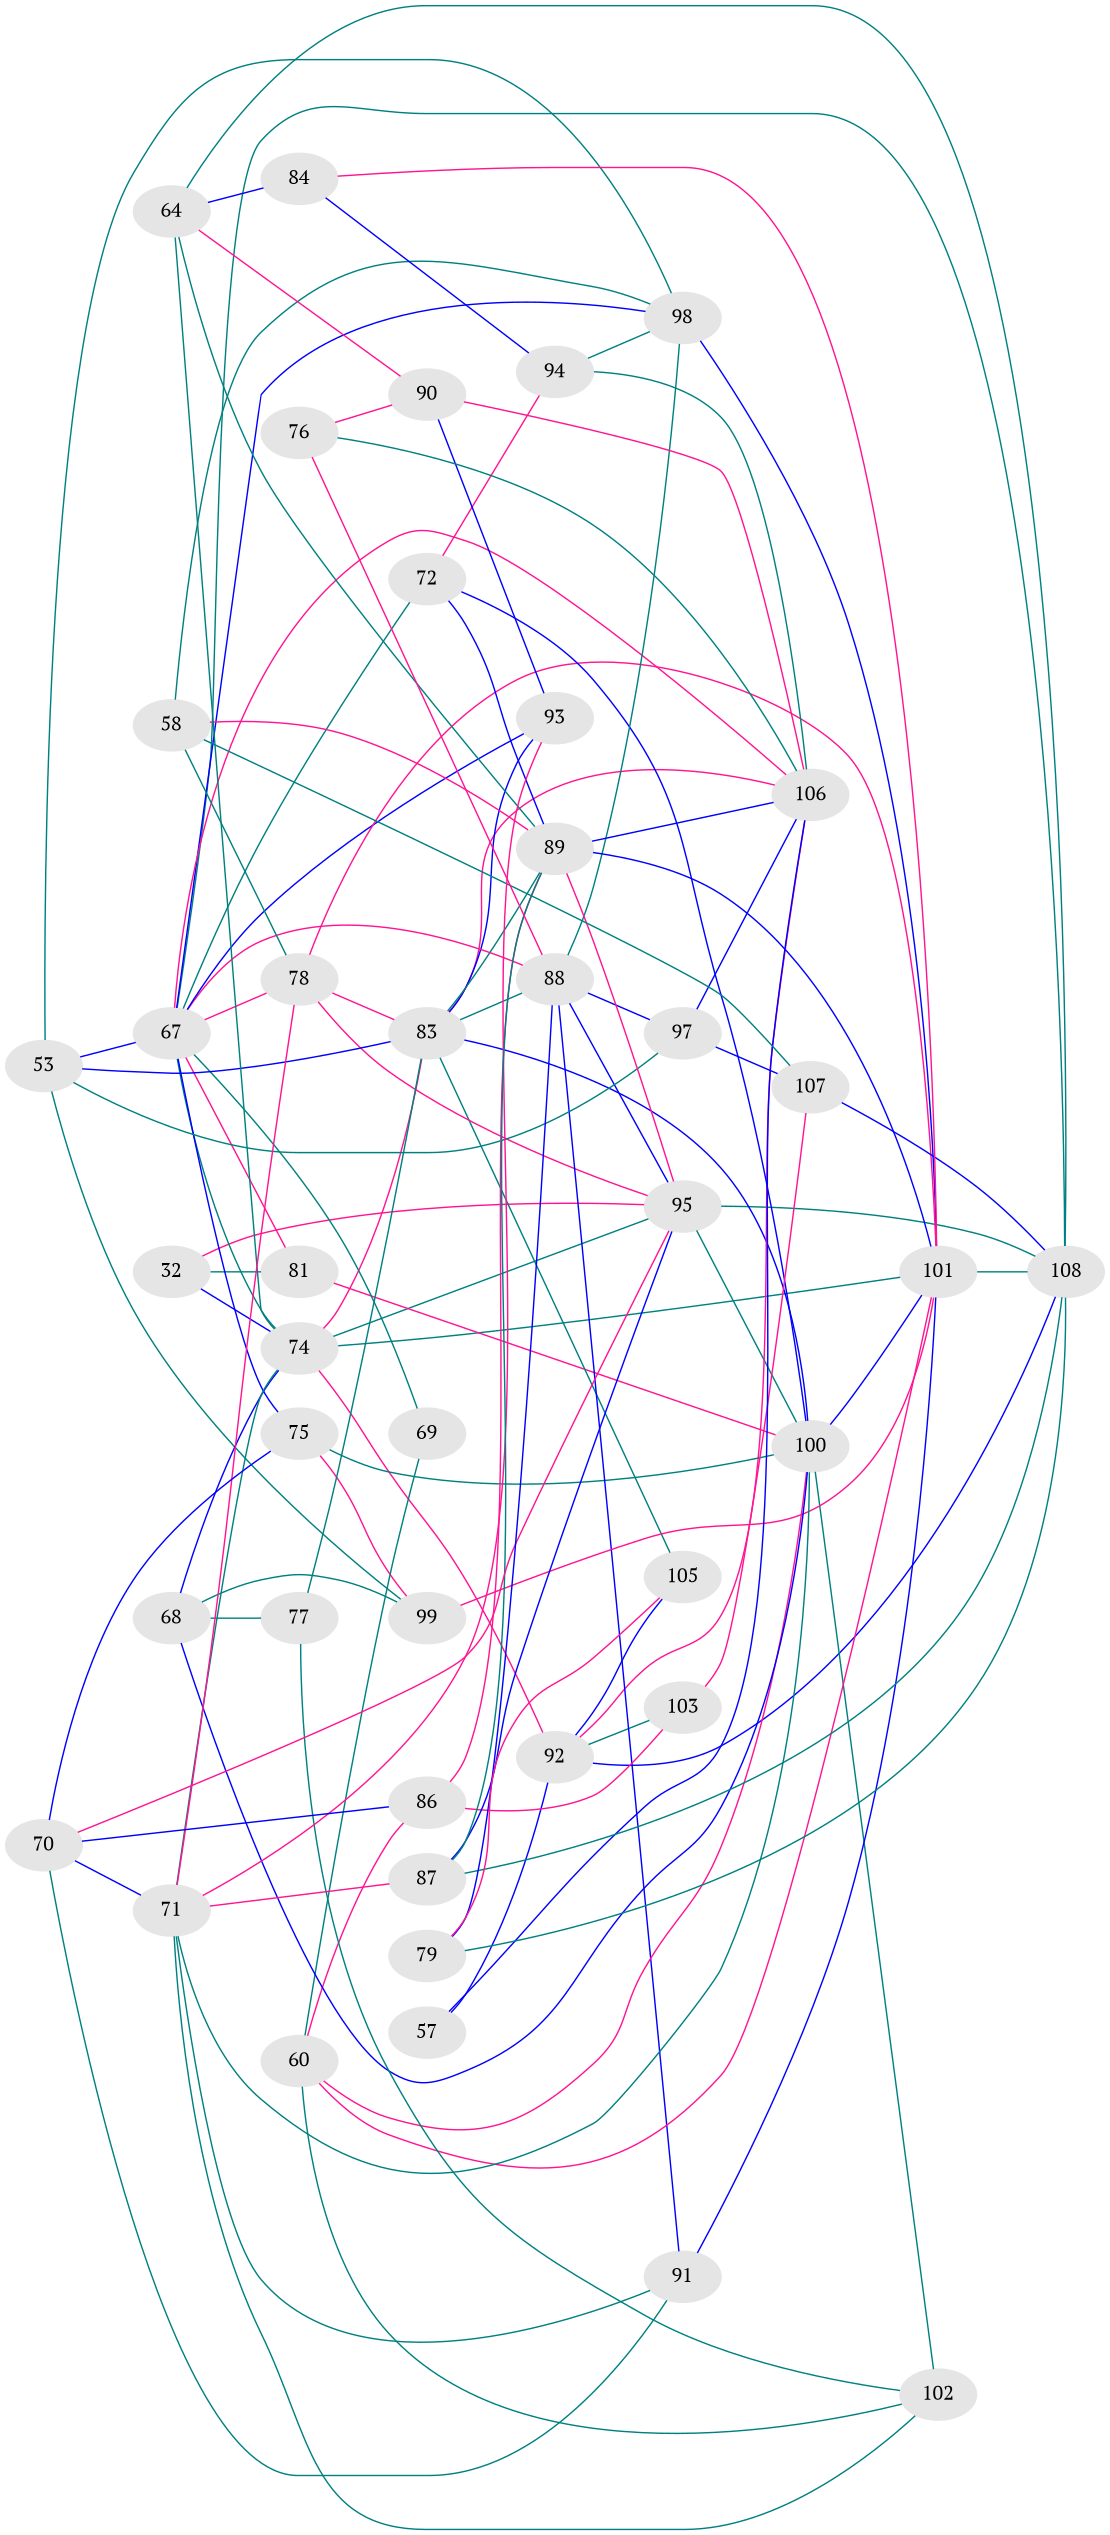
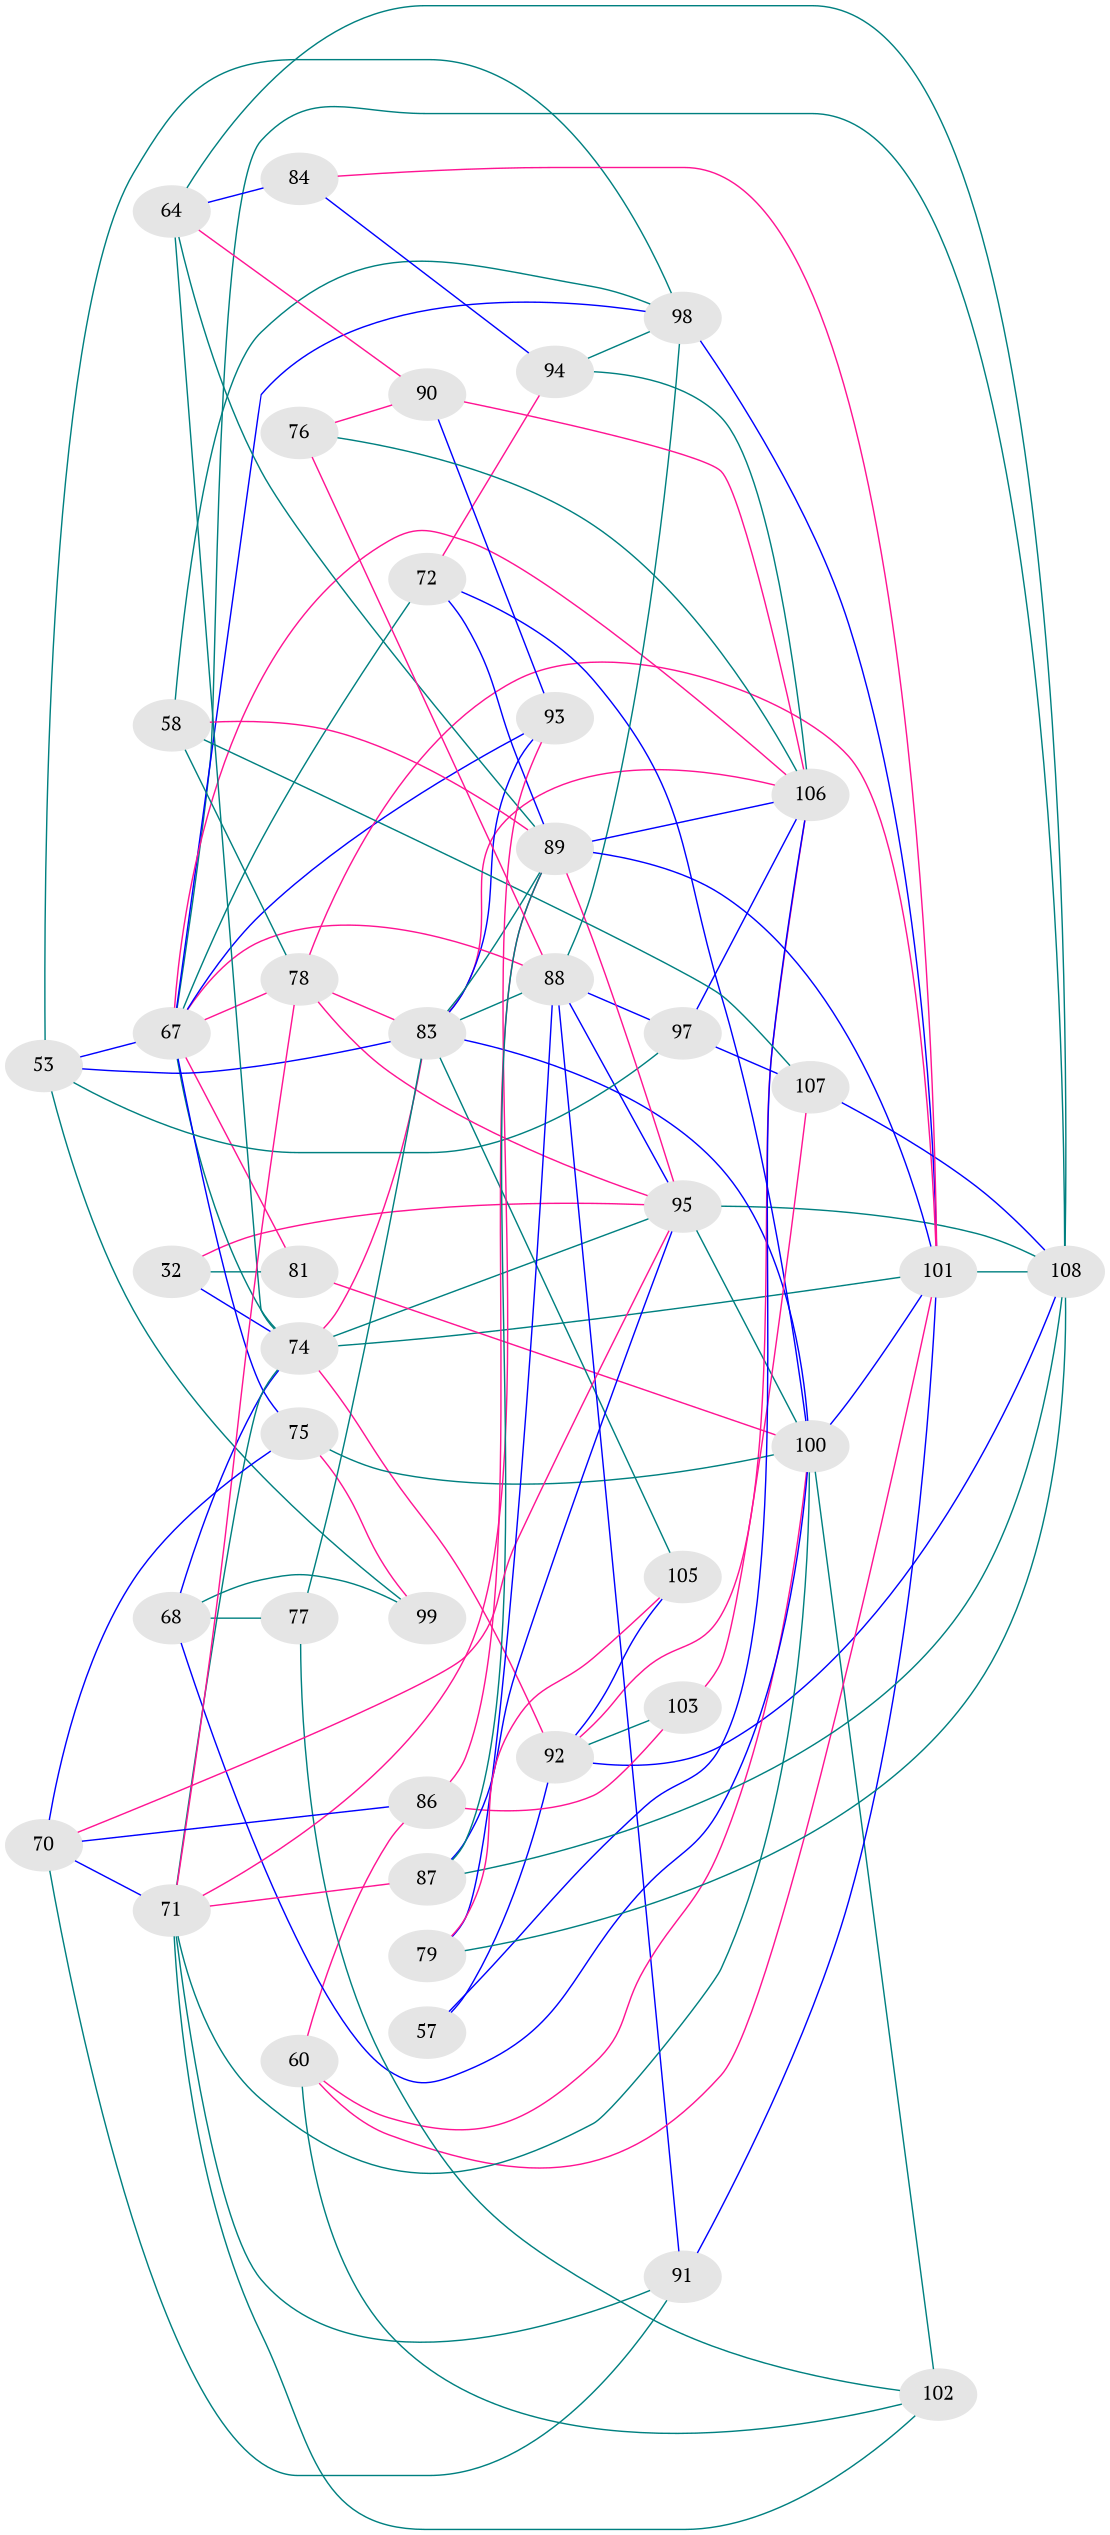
(427, 1434) -> none
(773, 1522) -> none
